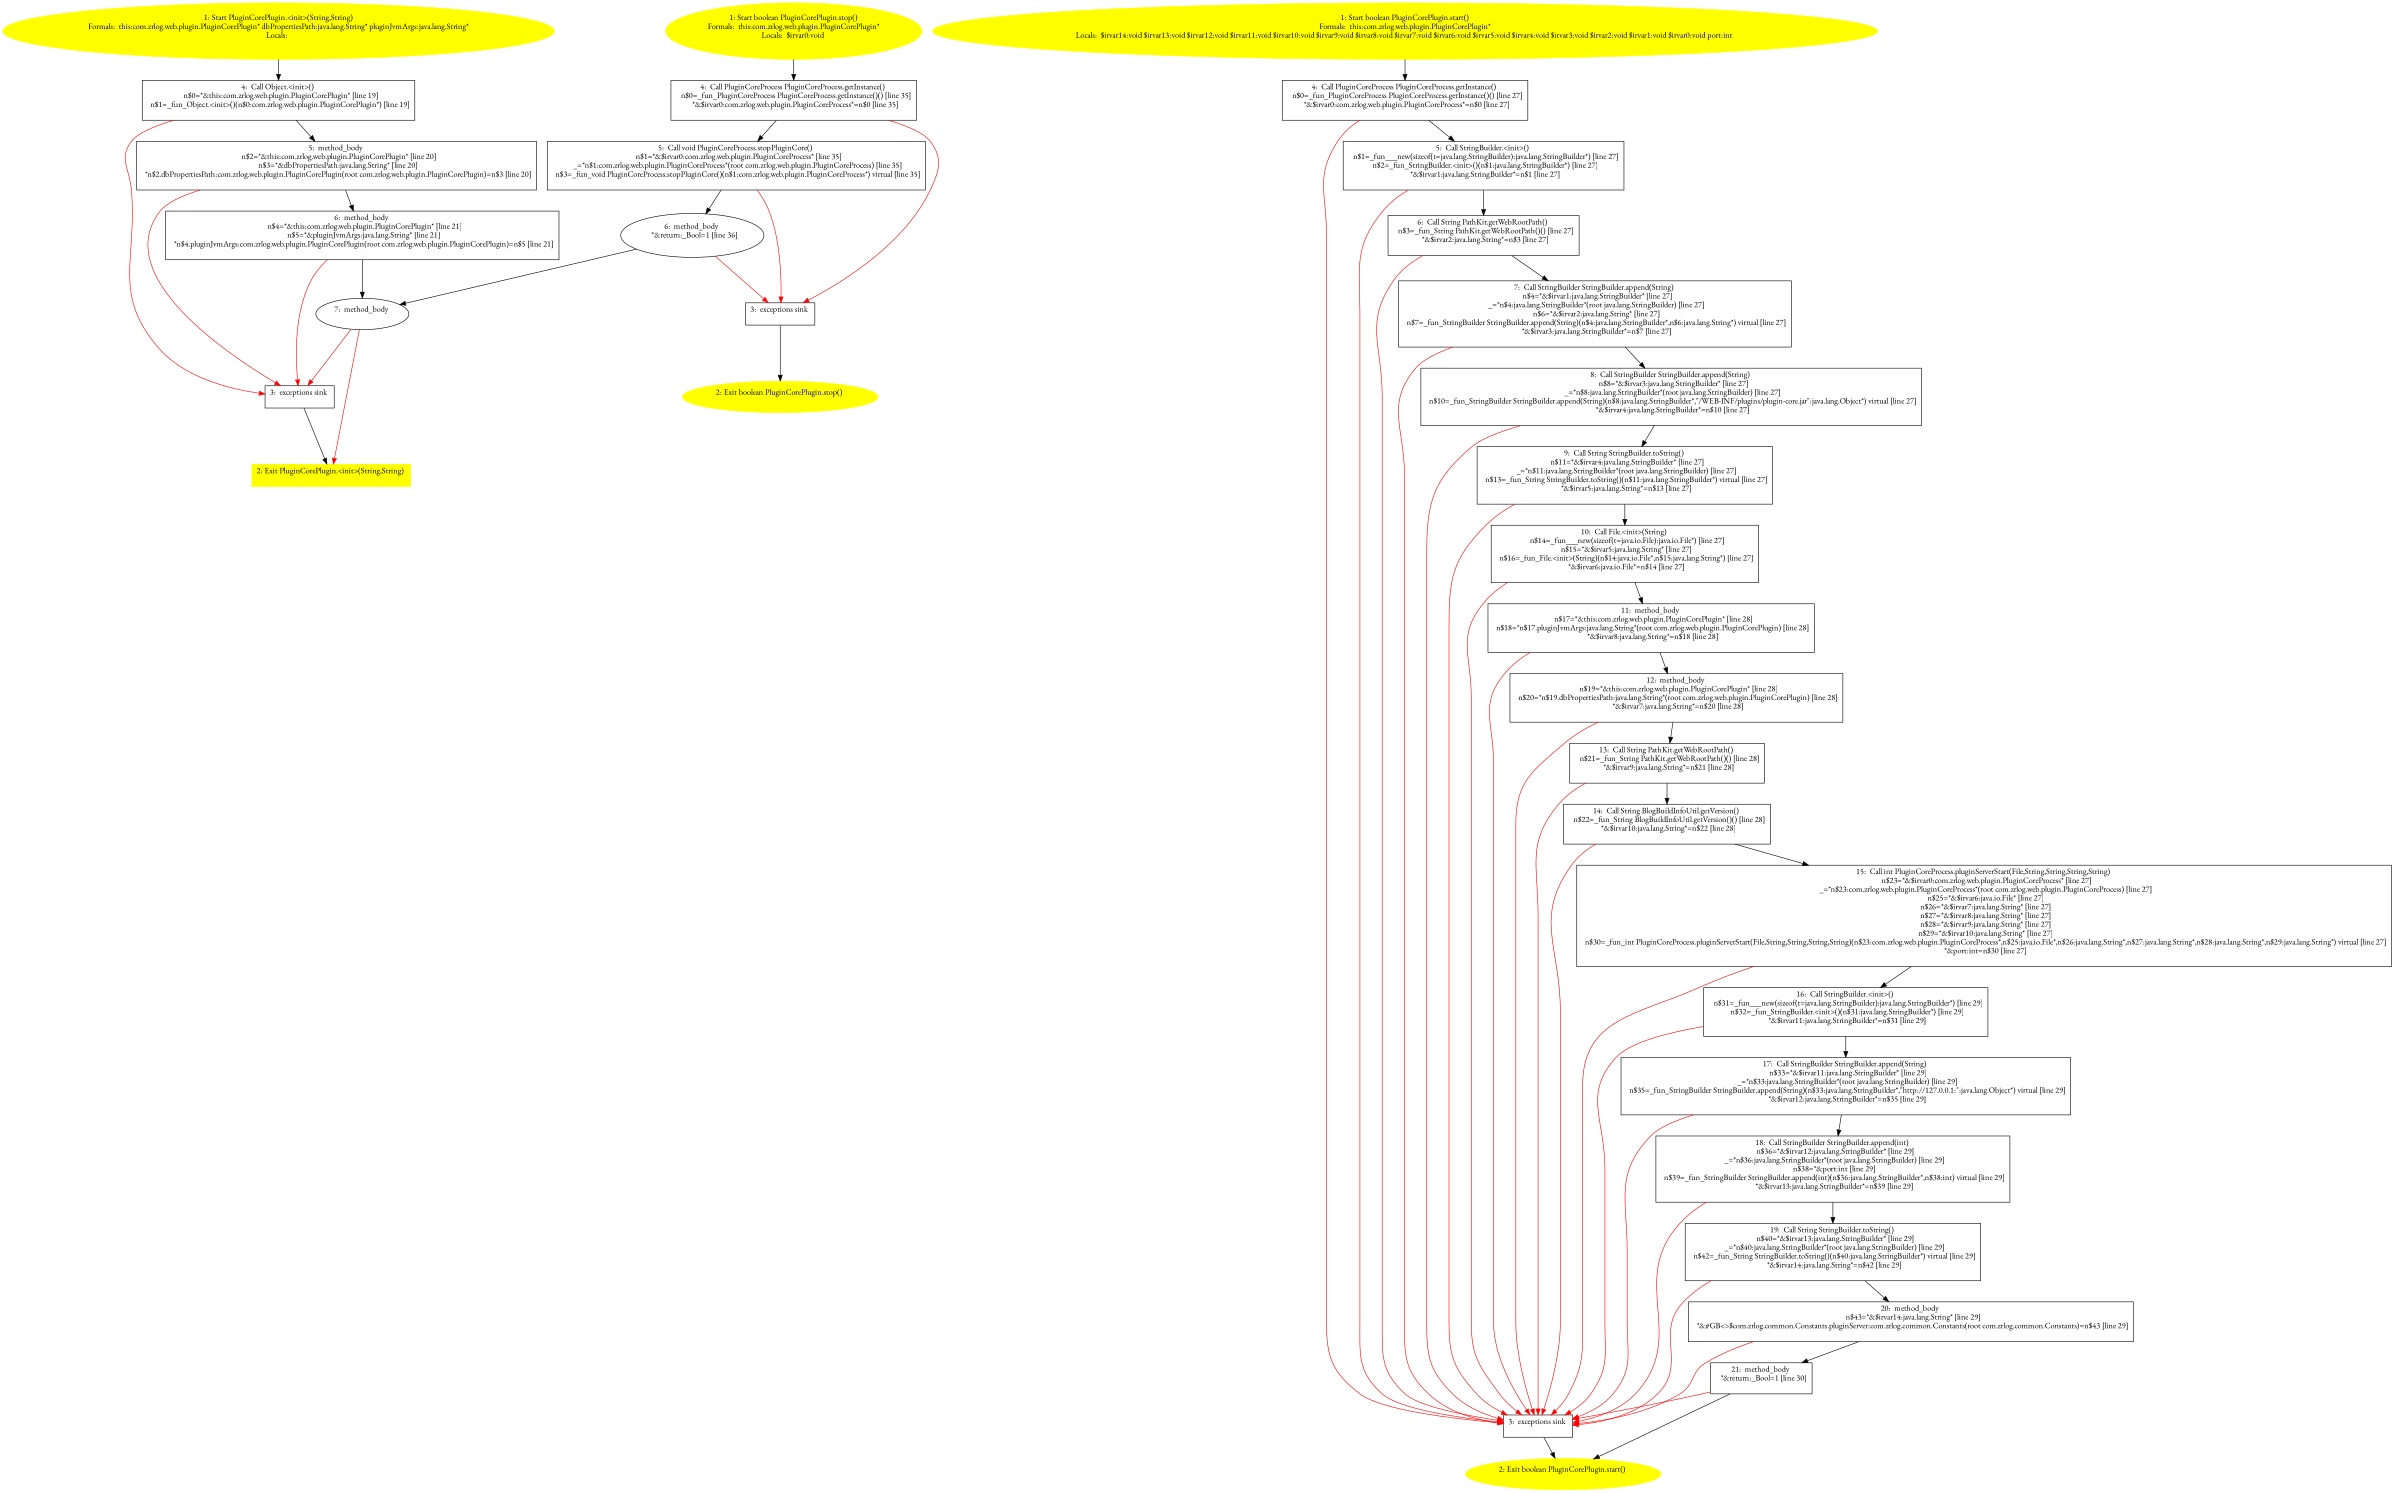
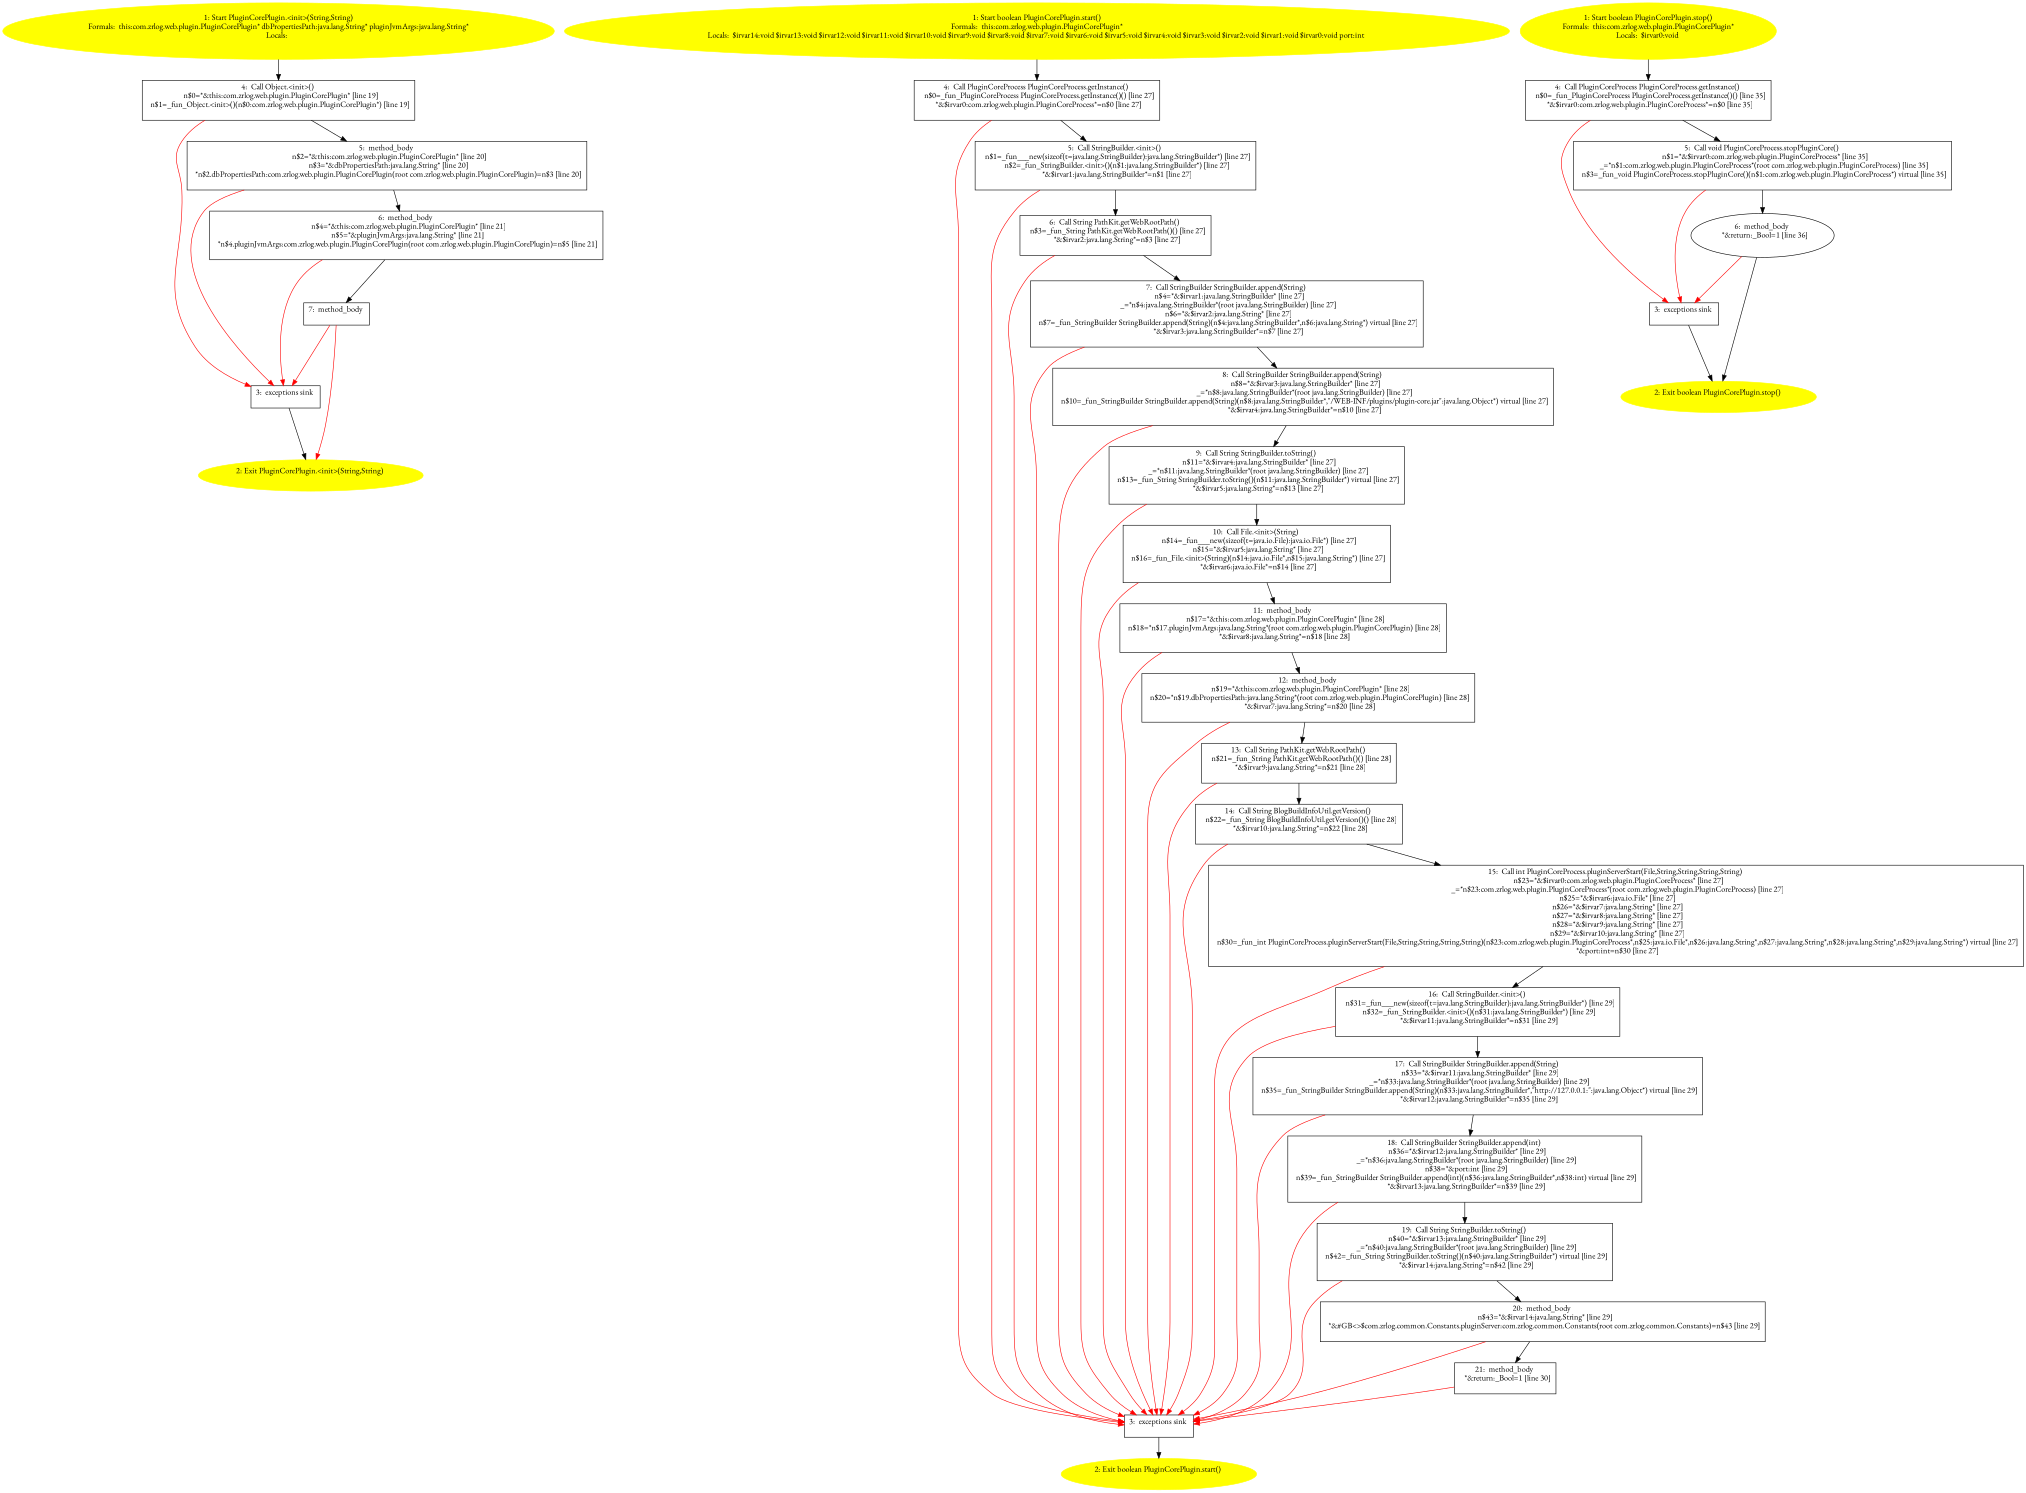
(521, 276) -> (1741, 316)
(362, 314) -> (337, 314)
(331, 475) -> (311, 475)
(1664, 1425) -> none
